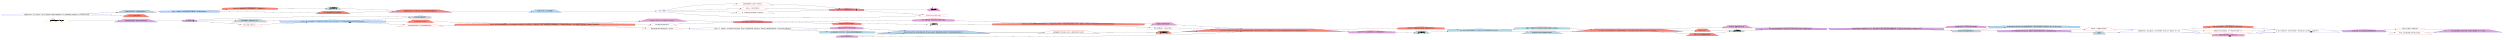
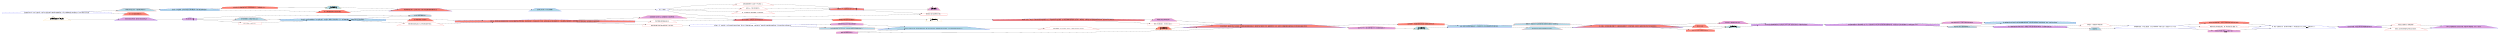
(934, 20) -> none
(1702, 34) -> (1700, 30)
